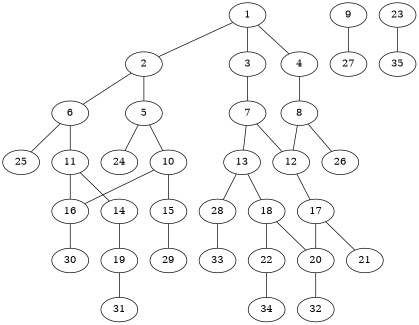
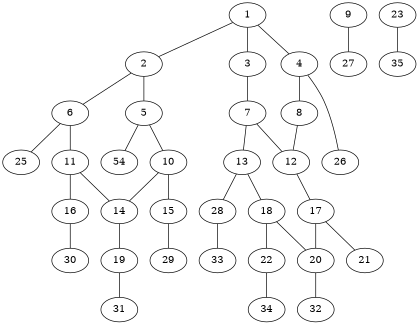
(320, 138) -> (328, 111)
(119, 162) -> (119, 162)
(119, 187) -> (144, 187)
